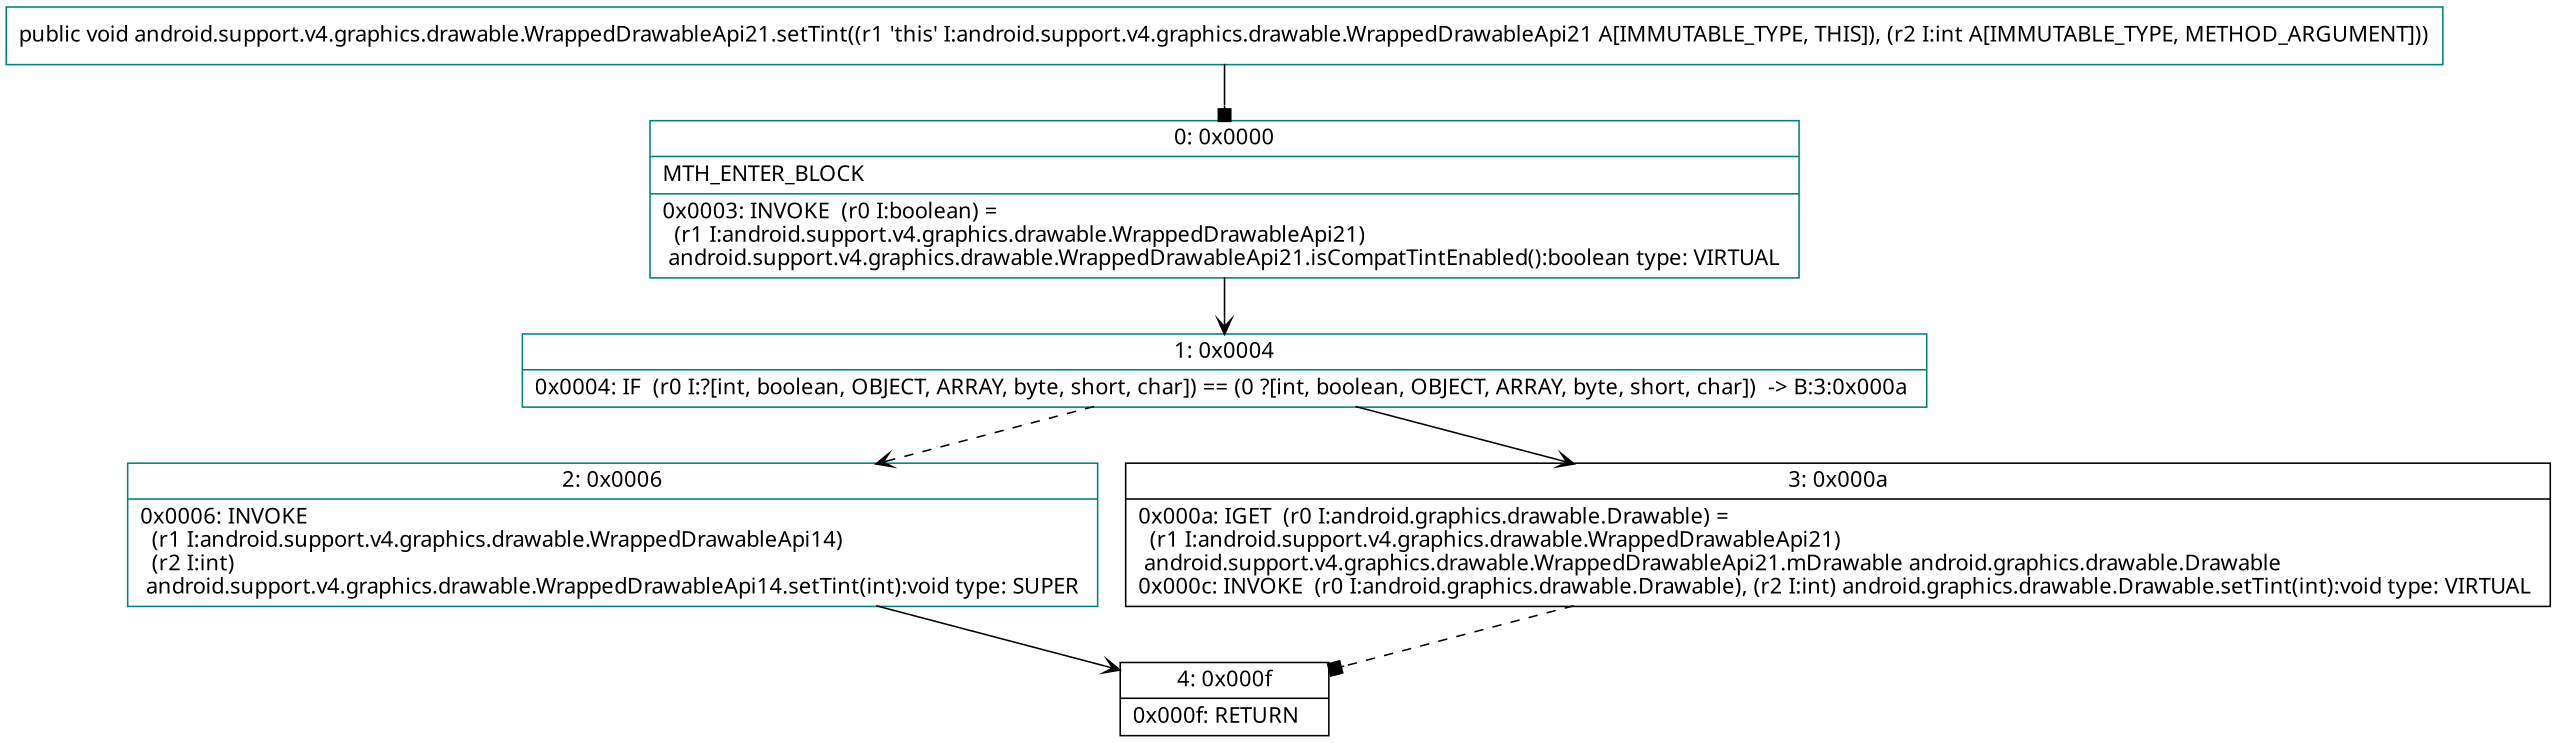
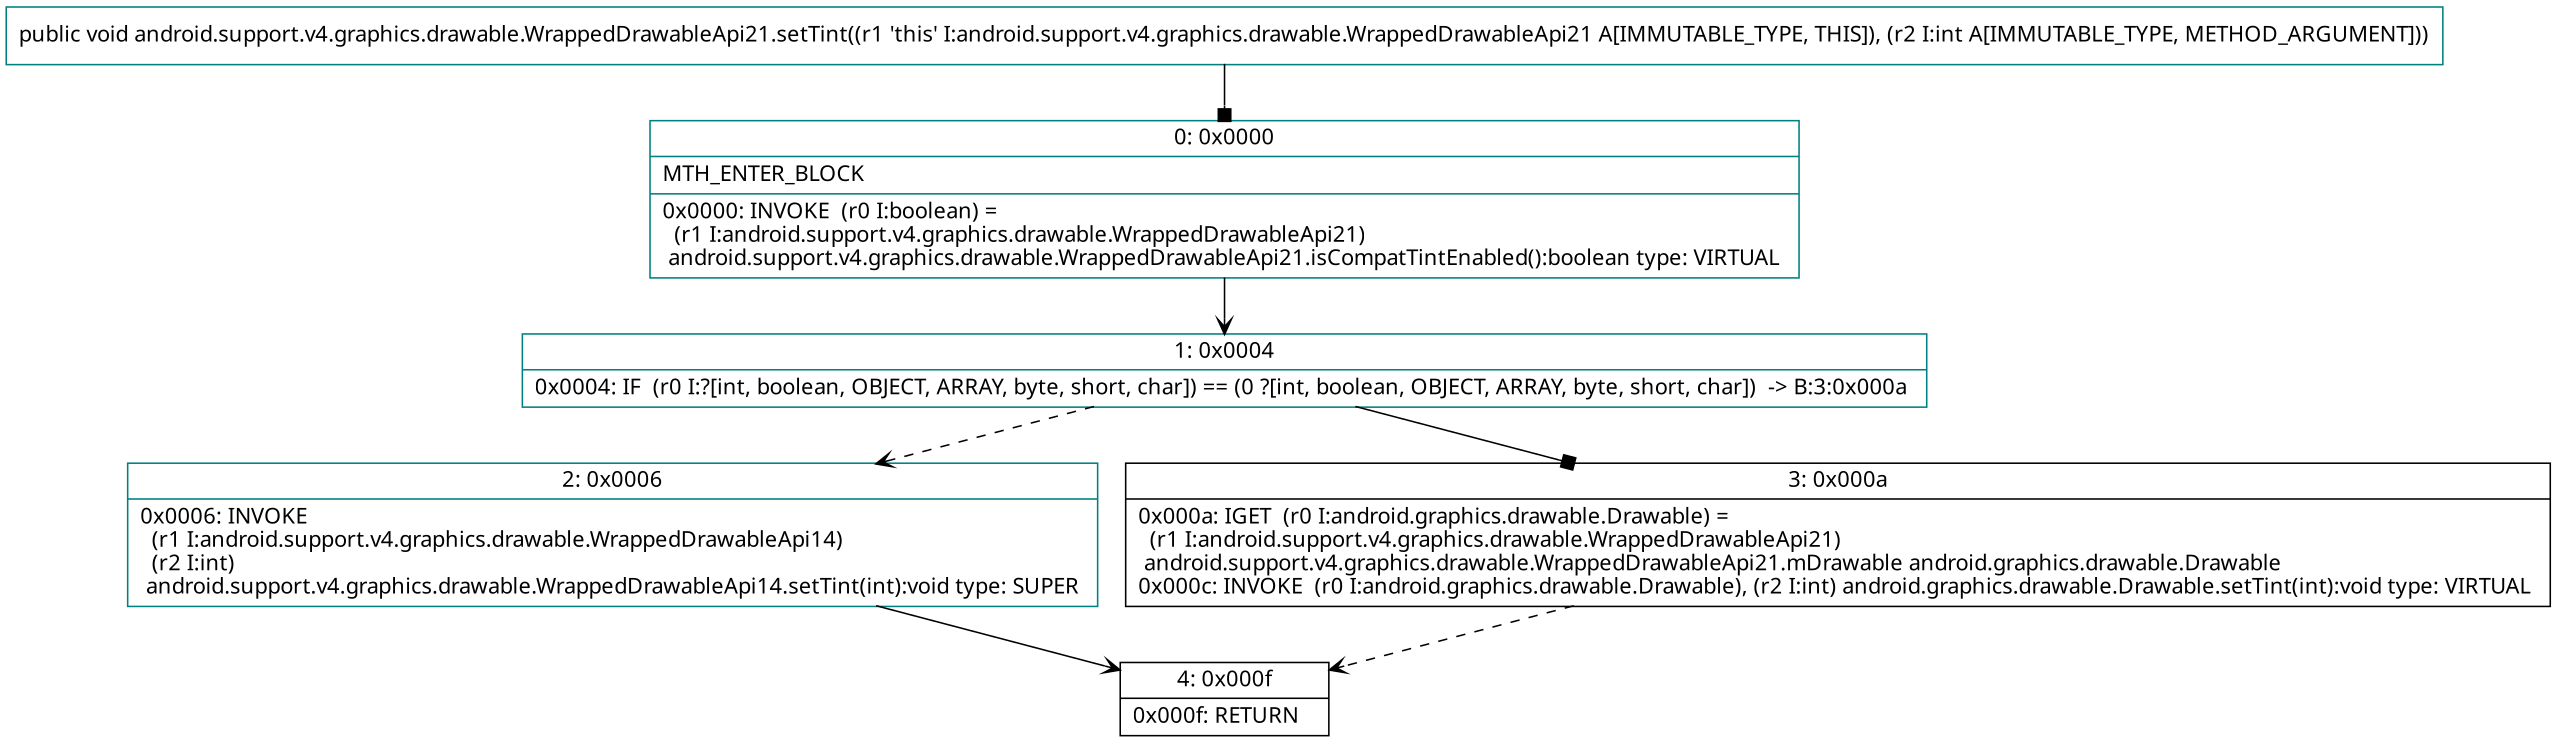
(834, 212) -> (834, 212)
(1457, 433) -> (1457, 433)
(1459, 636) -> (1459, 636)
